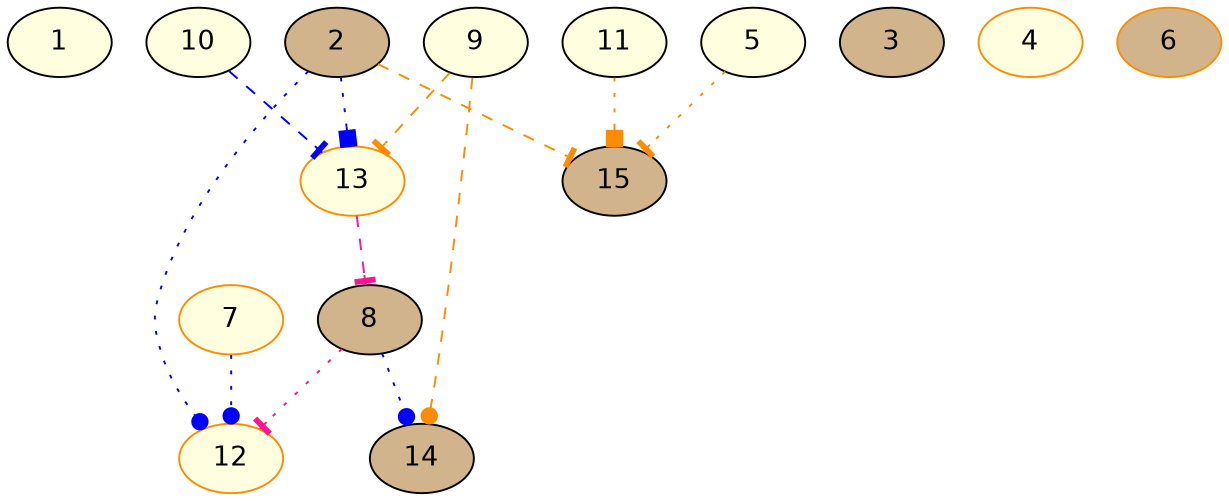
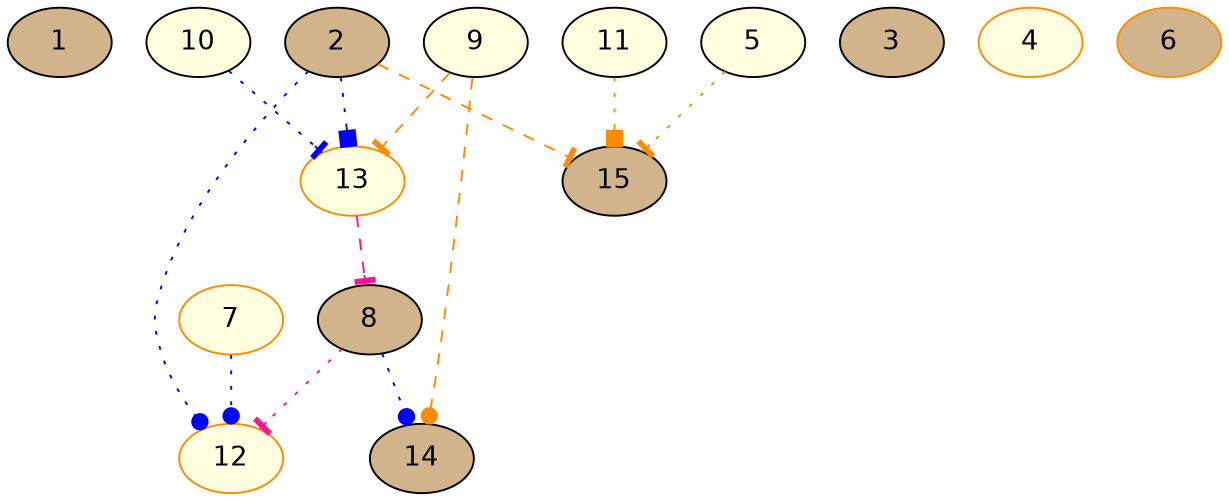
(60, 42) -> (60, 42)
(263, 101) -> (263, 101)
